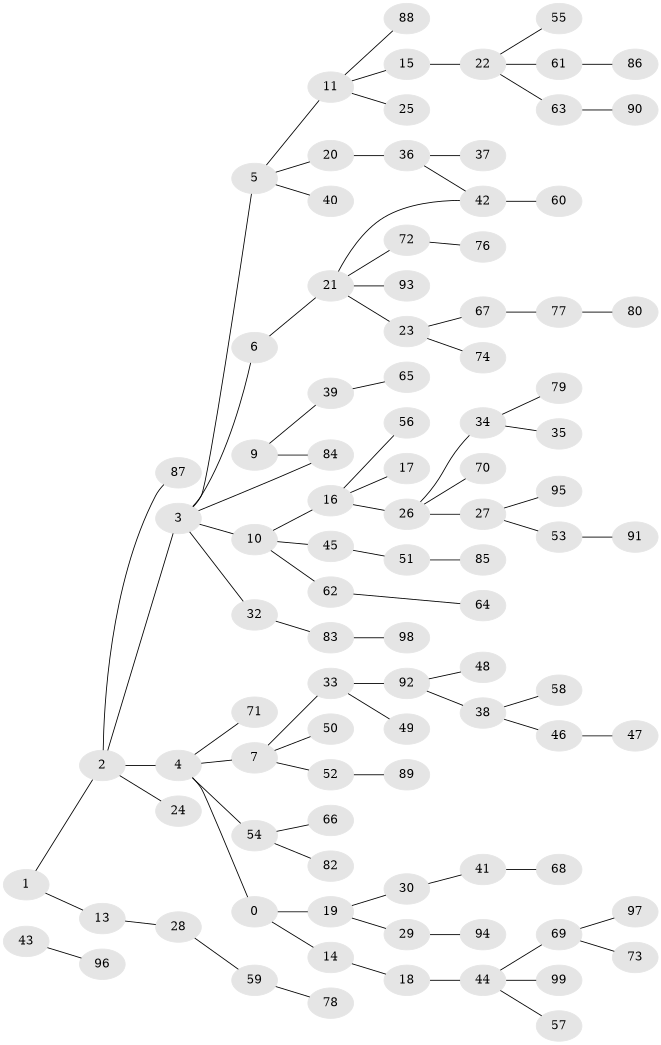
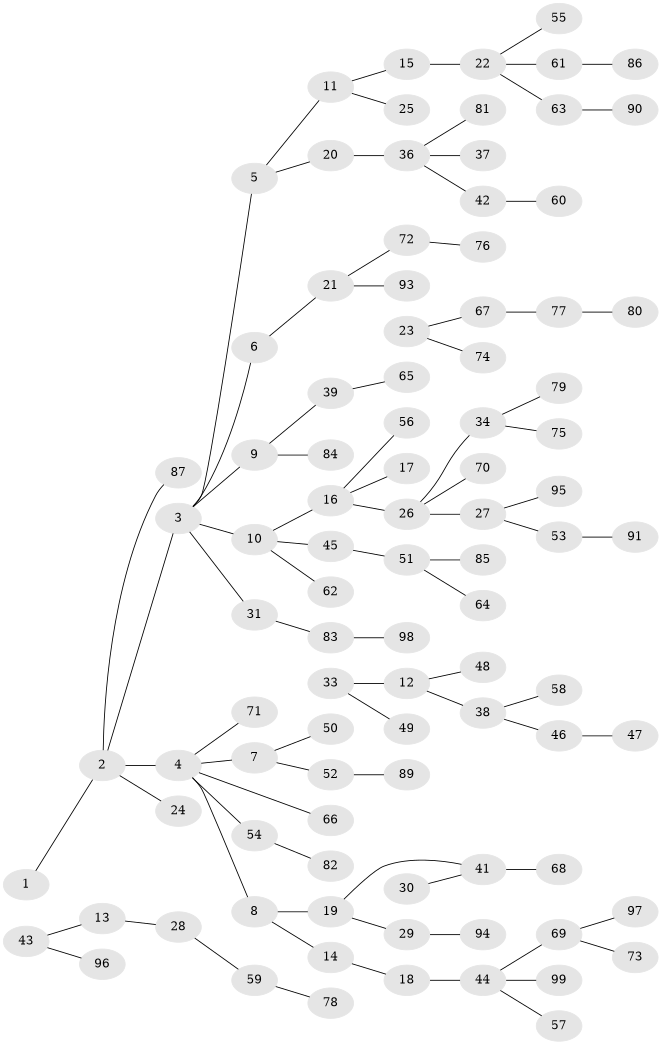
(407, 19) -> none
none -> (483, 110)
(331, 201) -> none
(387, 216) -> none
(369, 309) -> none
(559, 434) -> (559, 434)
(255, 487) -> (217, 487)
(407, 599) -> (445, 583)
(255, 615) -> (255, 615)
(407, 683) -> (407, 683)
(293, 721) -> none
(293, 828) -> (255, 793)
(369, 900) -> (397, 863)
(64, 902) -> (64, 930)
(255, 912) -> (255, 912)
